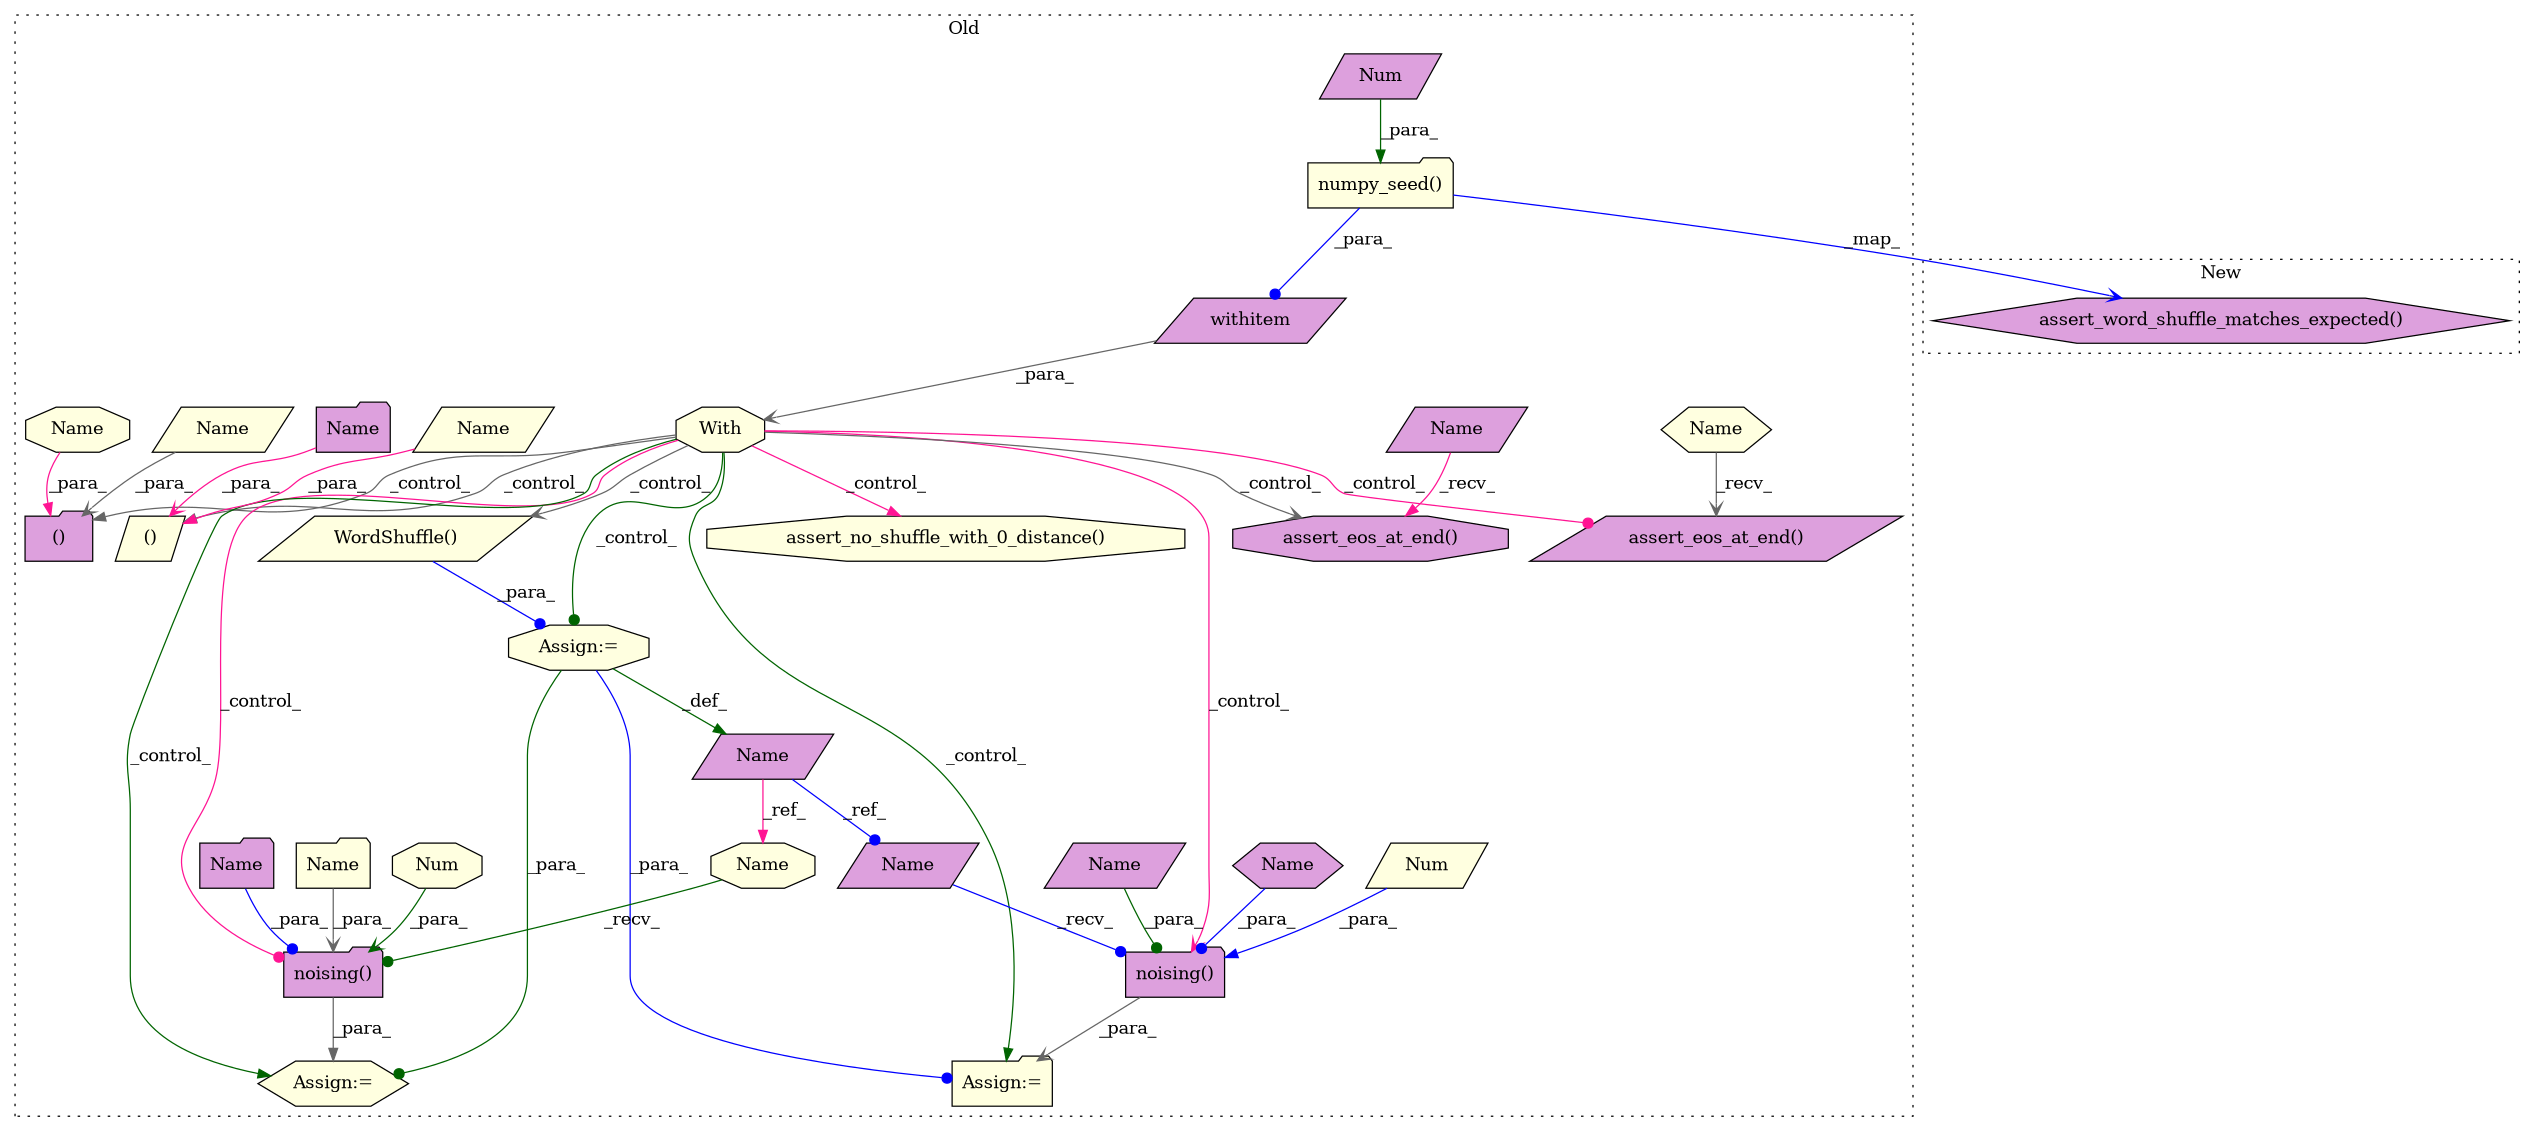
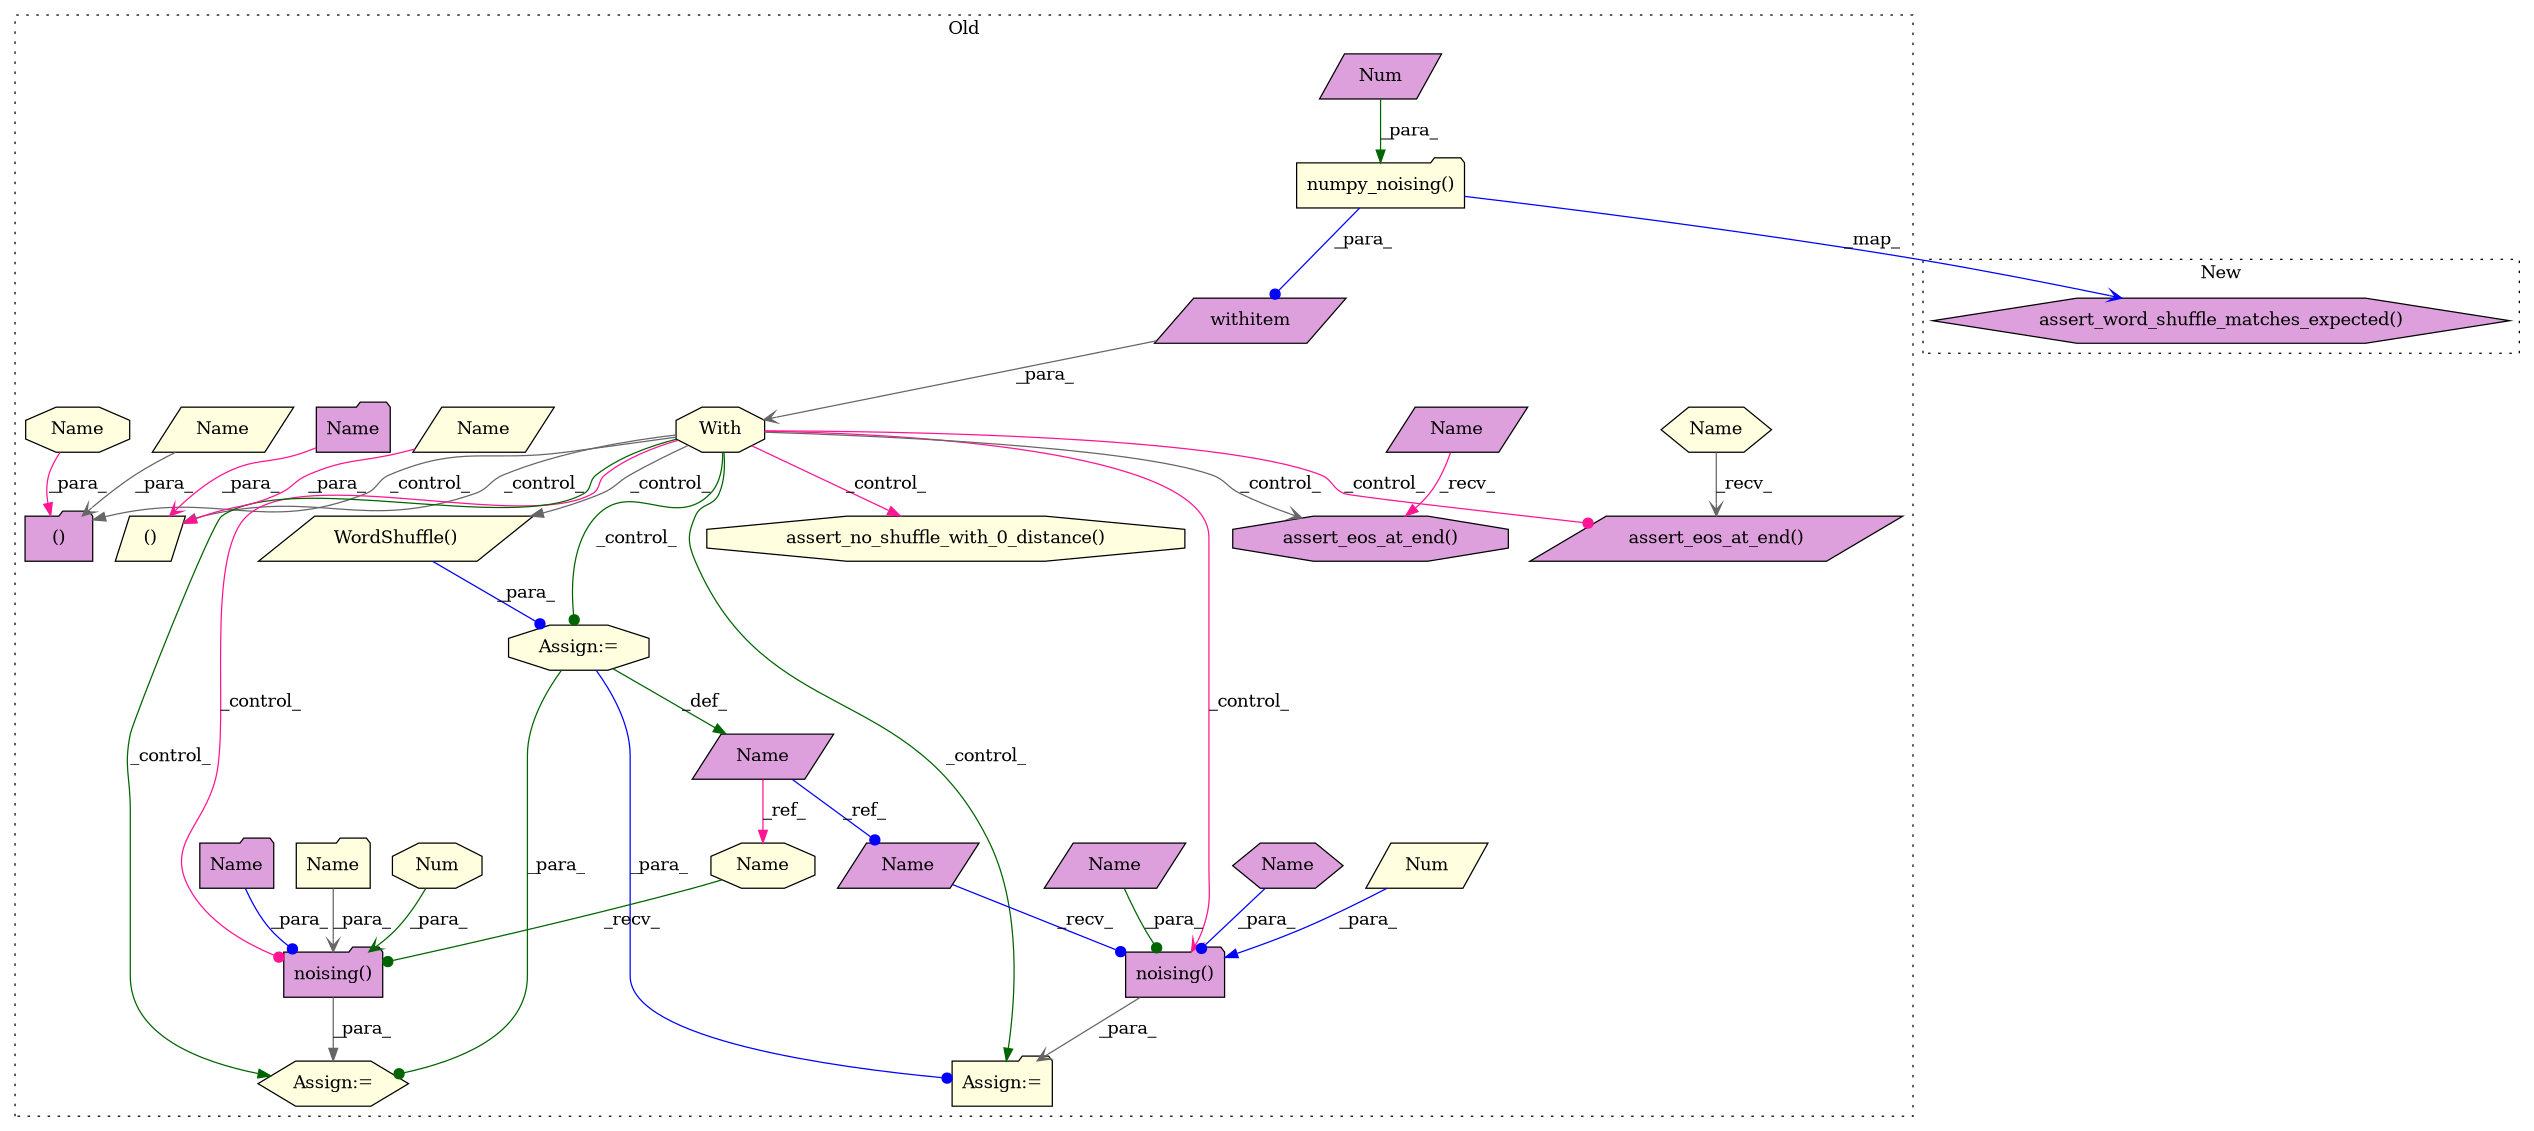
(1381, 185) -> (1381, 185)
(617, 484) -> (617, 484)
